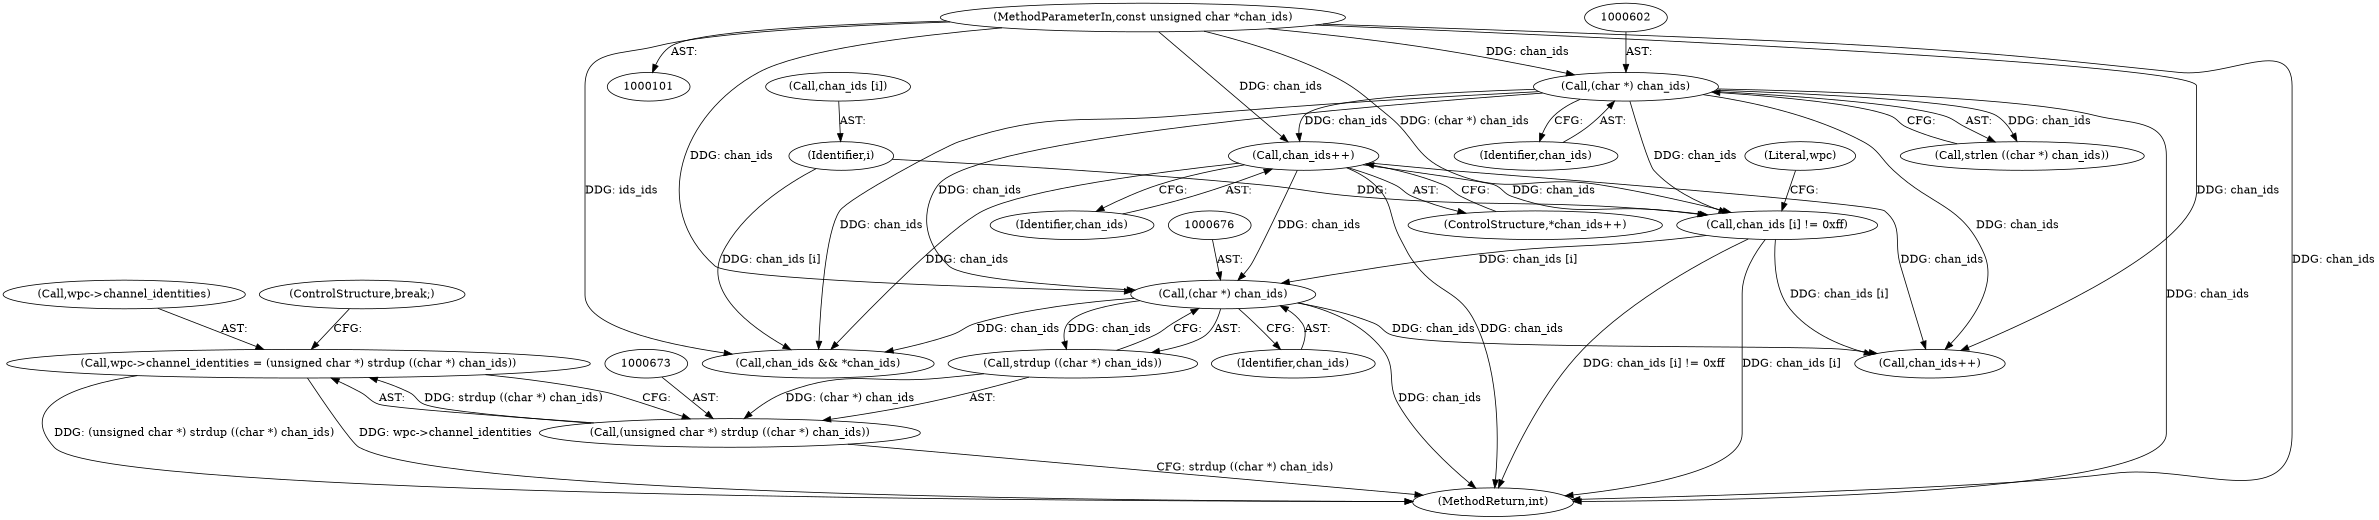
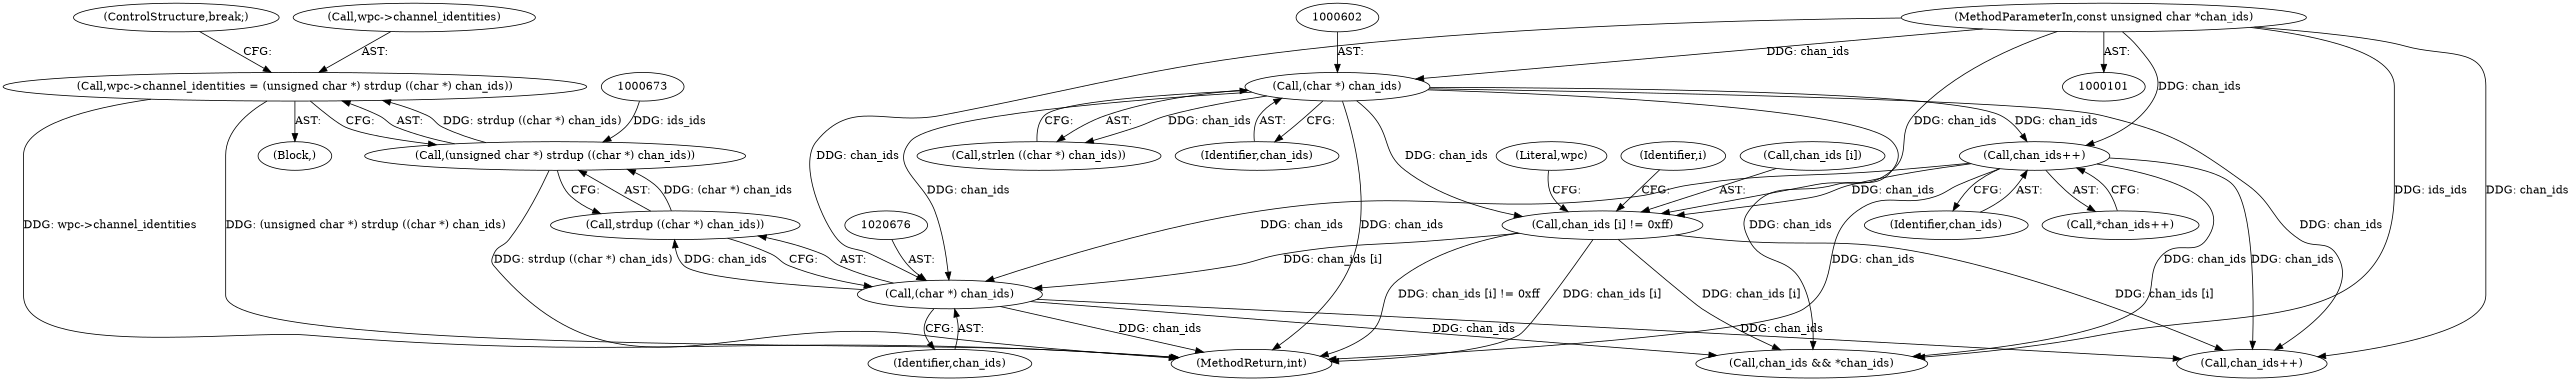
(839, 117) -> (1713, 189)
(1465, 121) -> (1955, 121)
(2292, 137) -> none
none -> (295, 156)
(1374, 191) -> (1658, 191)
none -> (570, 195)
(1210, 225) -> (886, 225)
(1535, 225) -> (2121, 225)
(724, 251) -> (1691, 300)
(708, 398) -> (670, 121)
(1245, 468) -> (583, 260)
